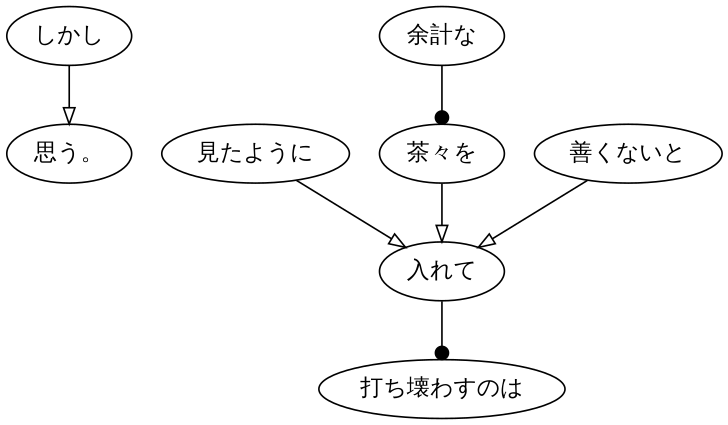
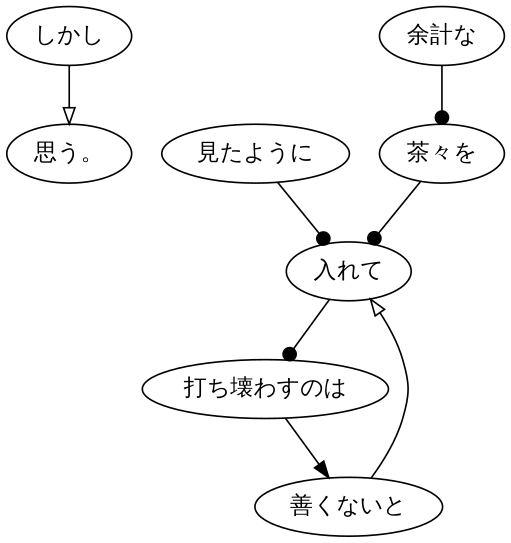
(442, 204) -> (400, 207)
(344, 210) -> (298, 208)
none -> (302, 441)
